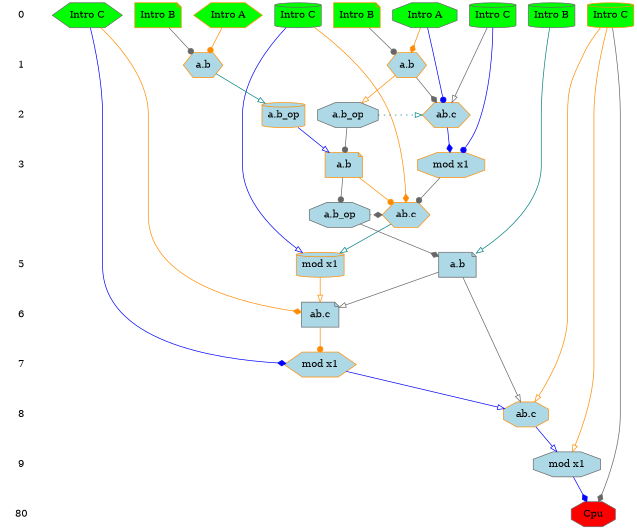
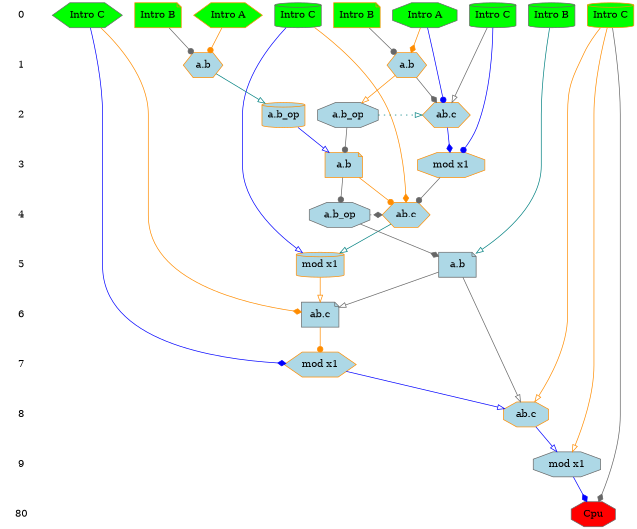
none -> (21, 215)
